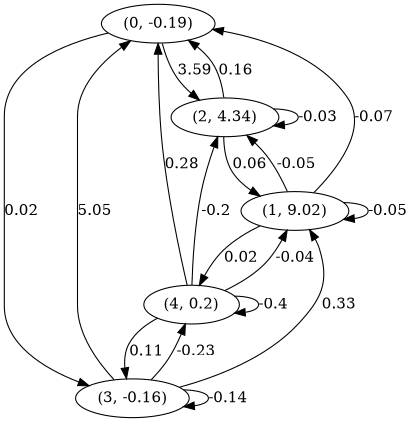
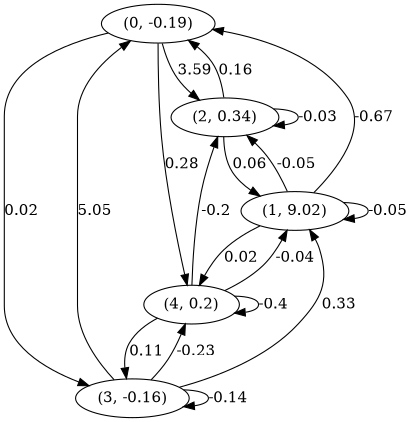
(225, 117) -> (225, 117)
(374, 117) -> (374, 117)
(165, 171) -> (164, 160)
